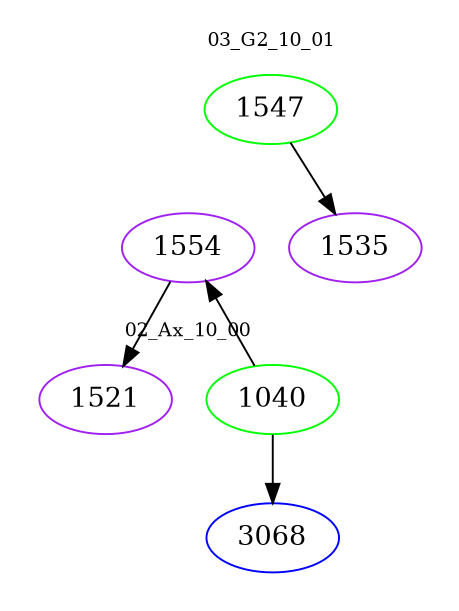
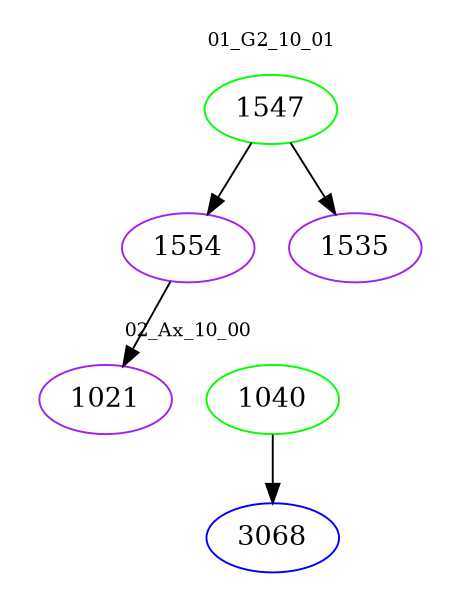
(272, 41) -> (272, 41)
(235, 332) -> (235, 170)
(106, 400) -> (106, 400)
